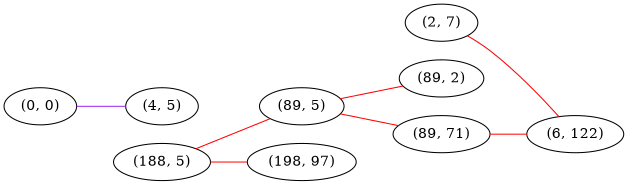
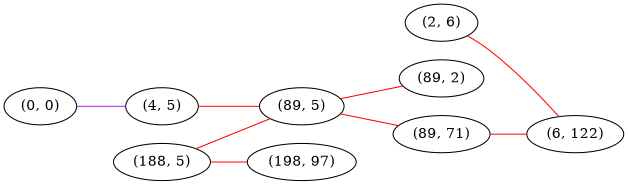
(442, 23) -> (442, 23)
none -> (229, 106)
